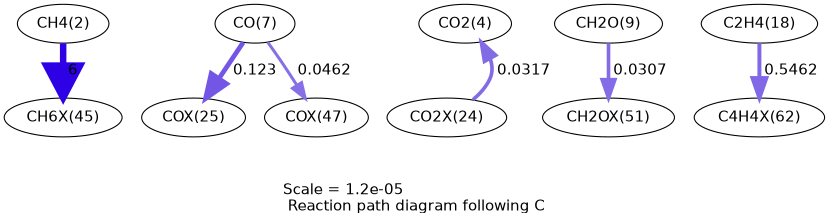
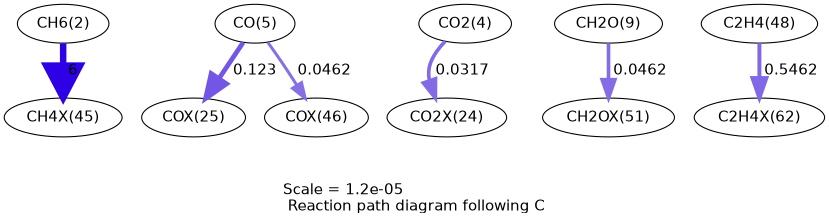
(63, 24) -> (63, 24)
(255, 24) -> (255, 24)
(759, 24) -> (759, 24)
(638, 71) -> (638, 71)
(489, 82) -> (432, 59)
(63, 117) -> (63, 117)
(316, 117) -> (316, 117)
(759, 117) -> (759, 117)
